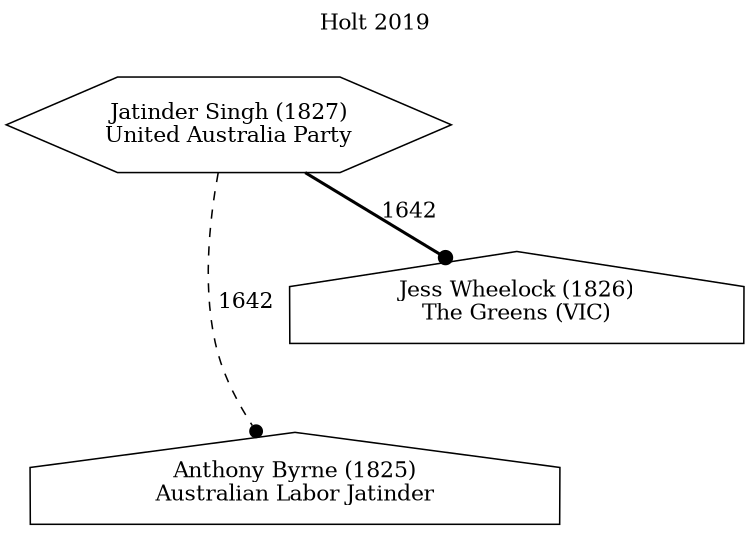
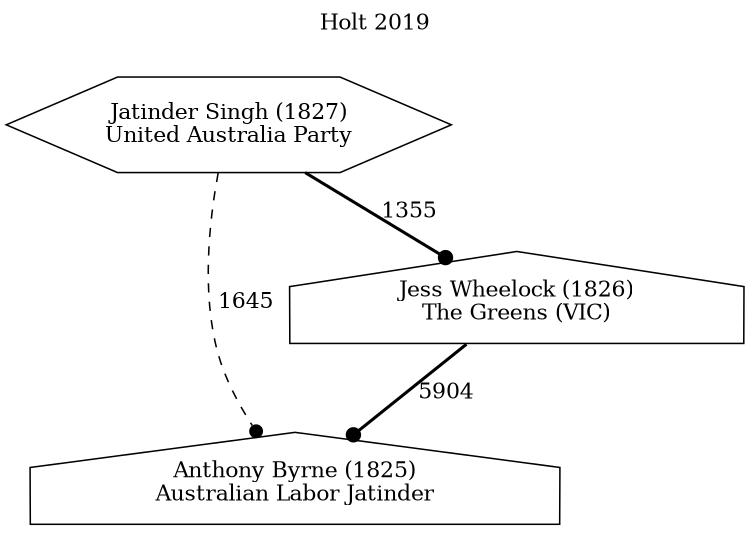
(410, 212) -> (410, 212)
(246, 302) -> (246, 302)
none -> (412, 387)
